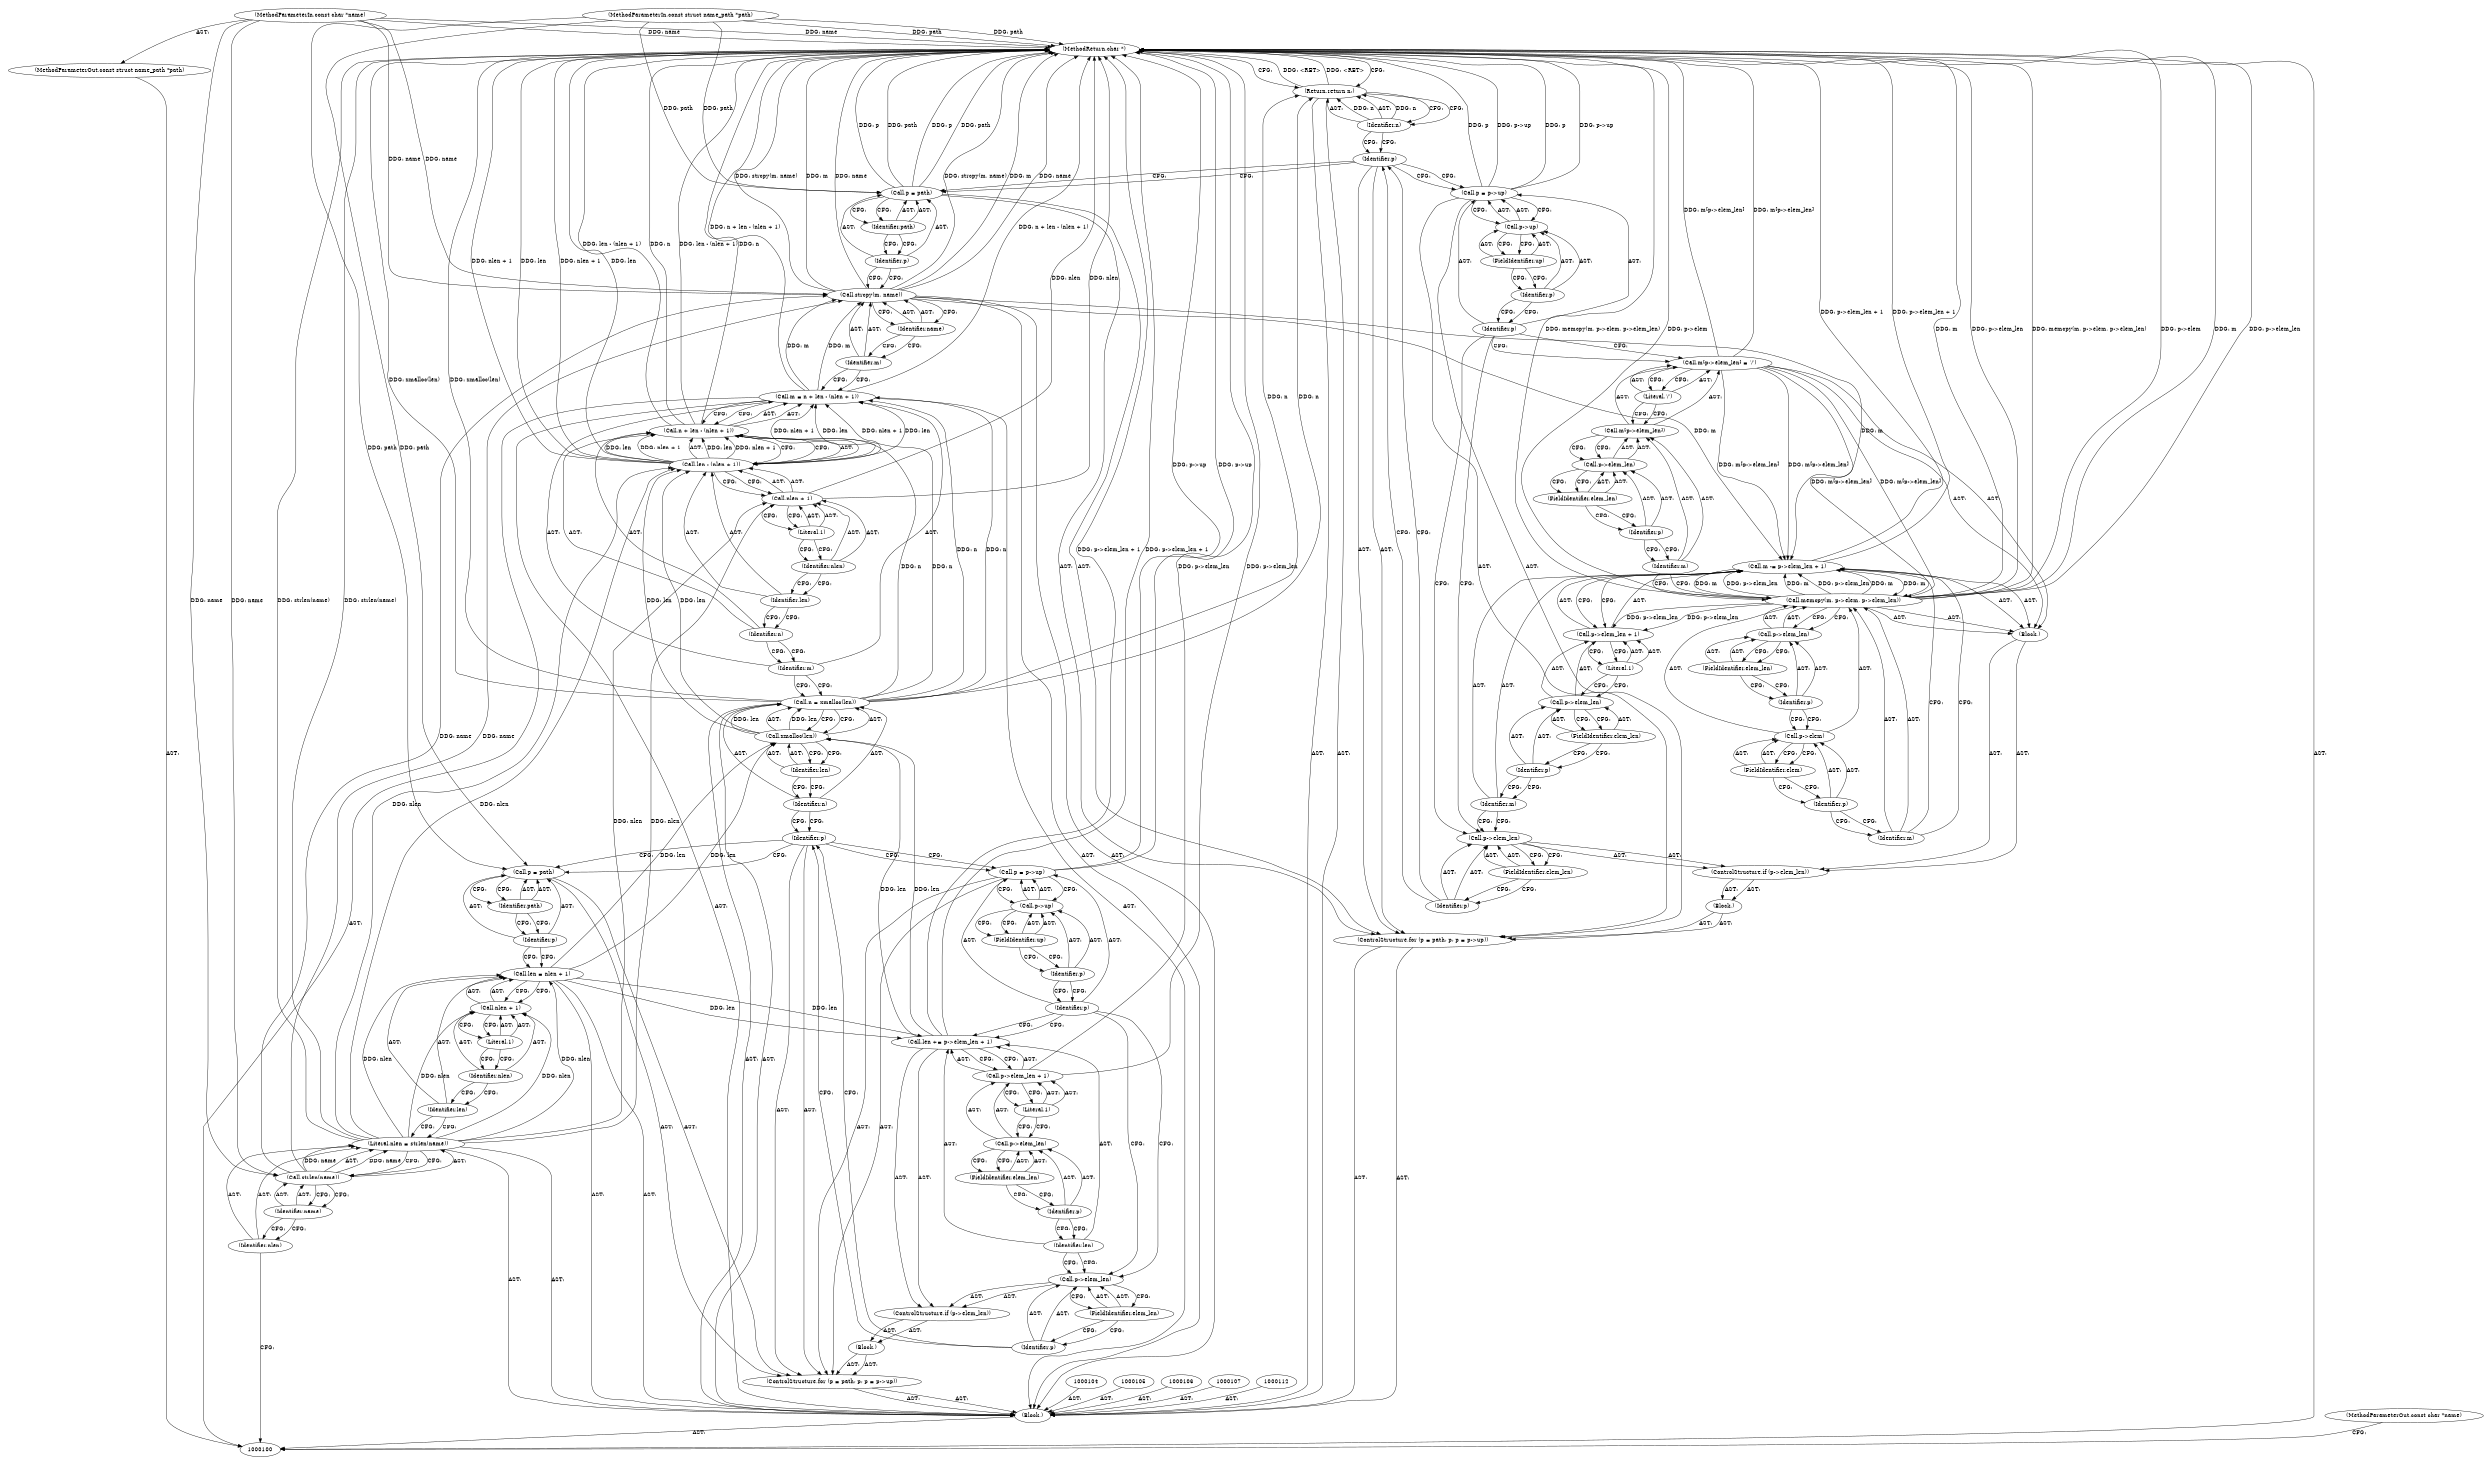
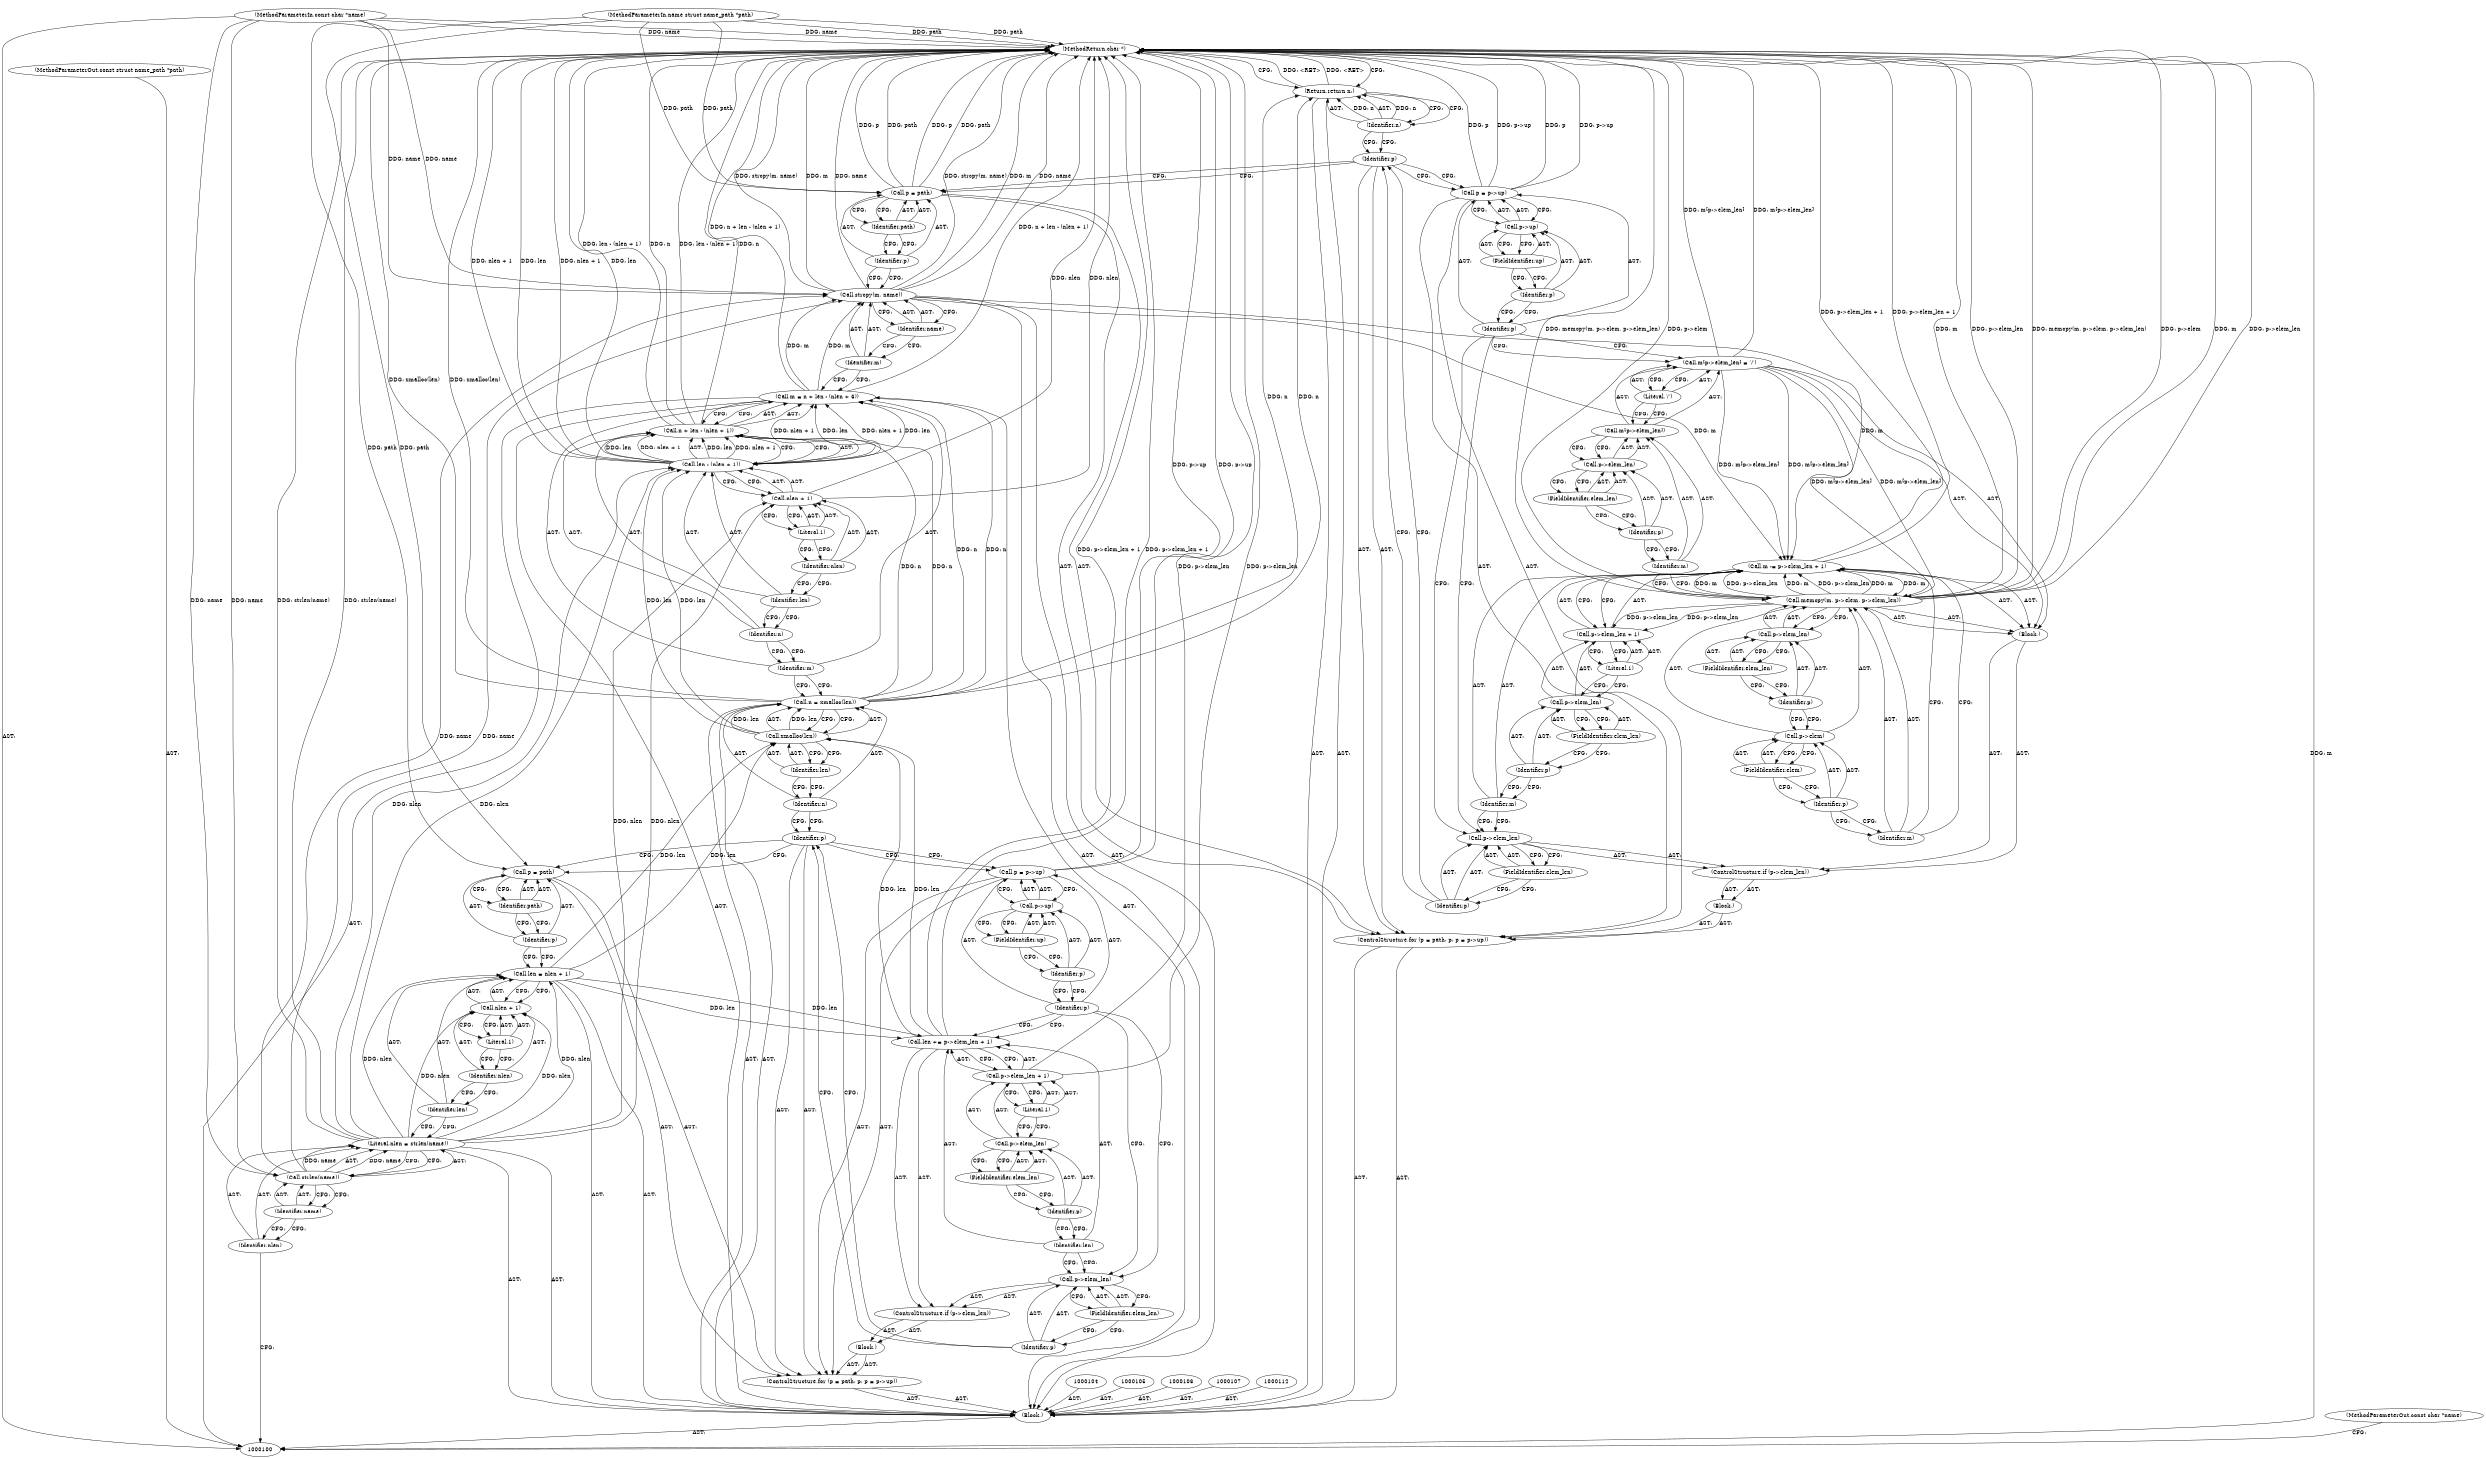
(681, 15) -> (681, 15)
(184, 33) -> (3, 733)
(817, 397) -> (817, 397)
(2321, 754) -> (2321, 754)
